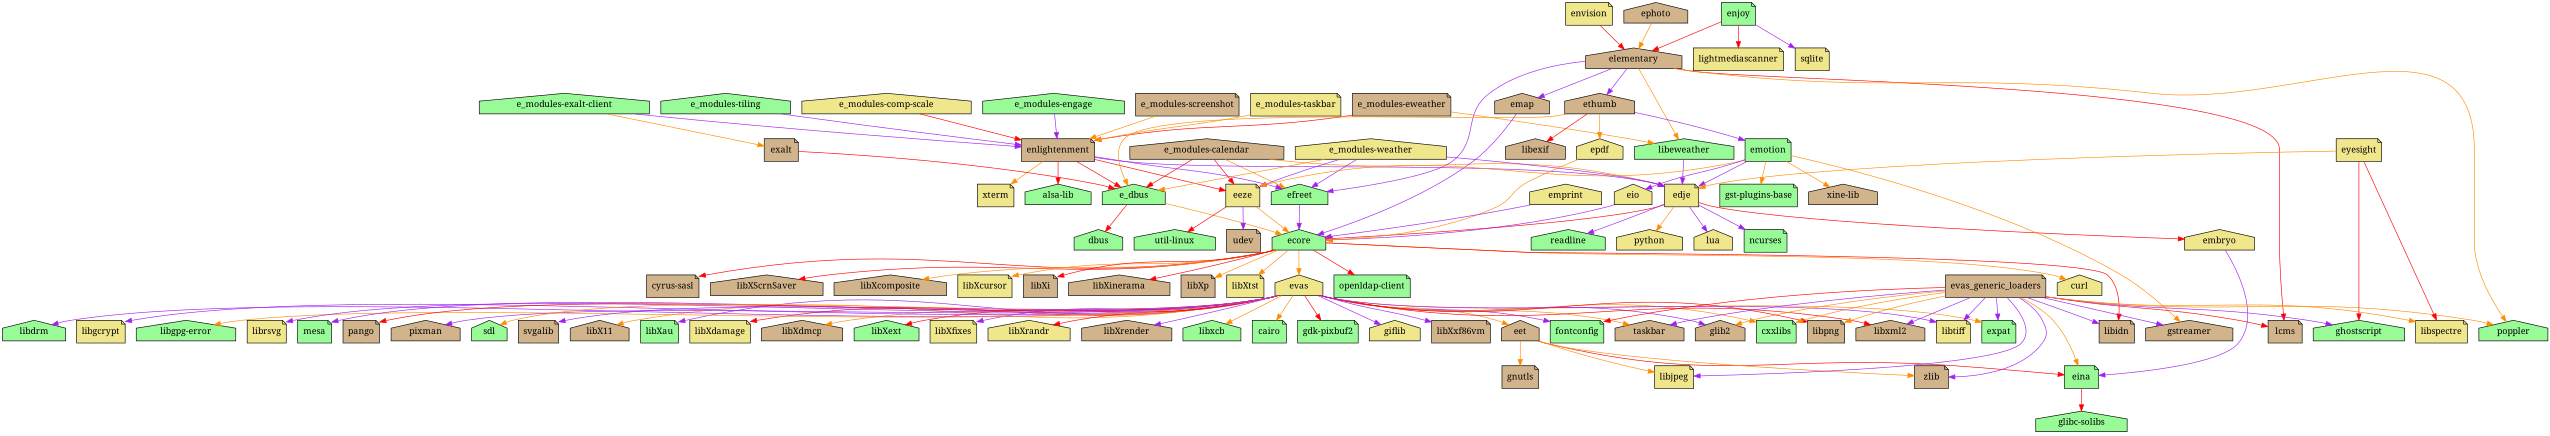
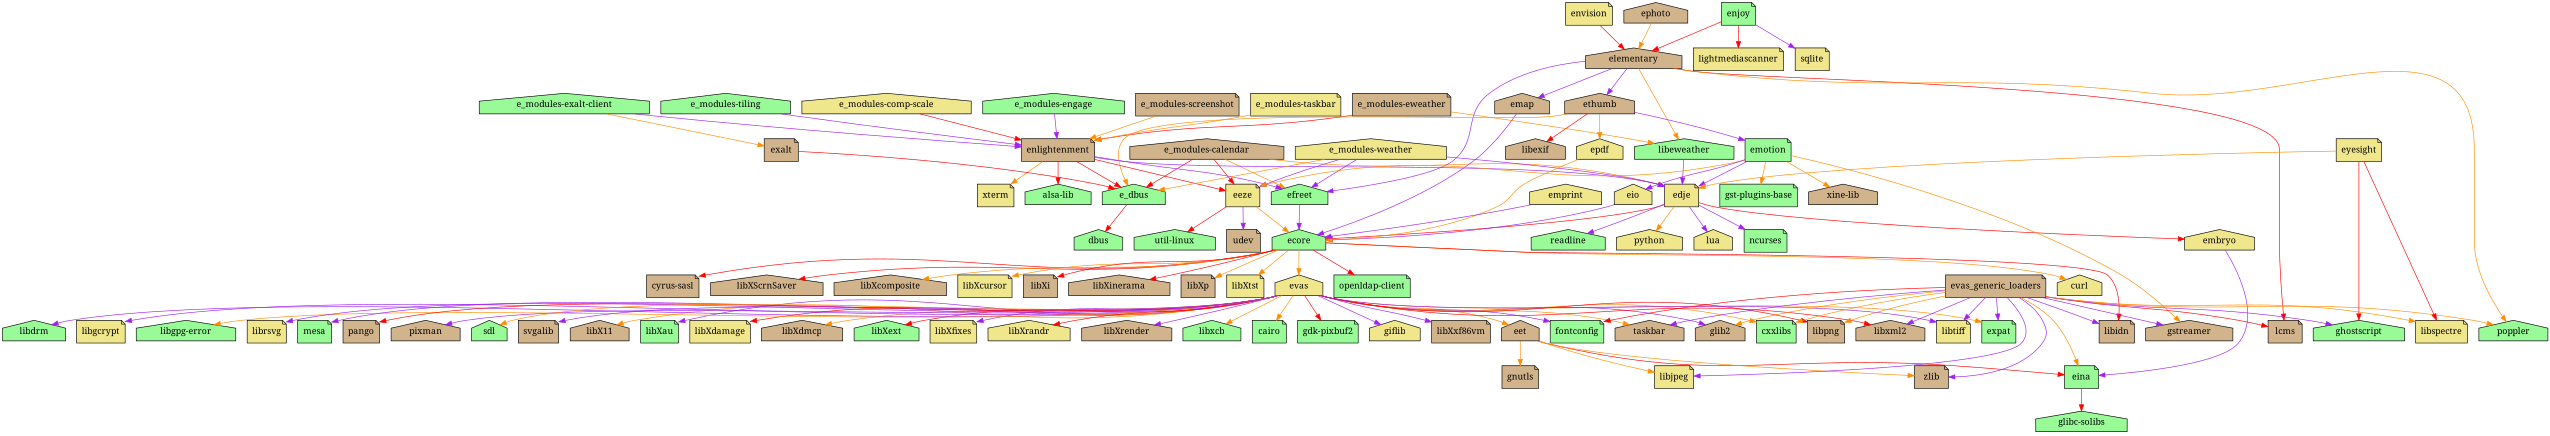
(1221, 217) -> none
